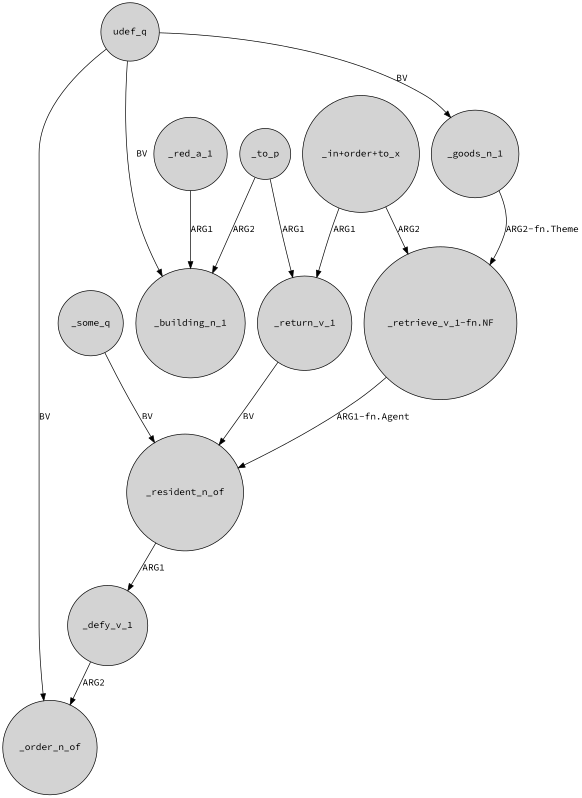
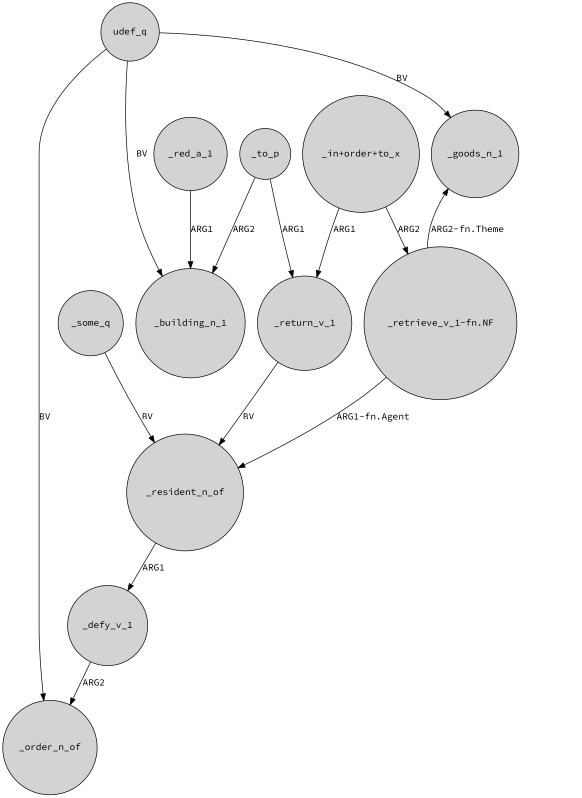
(506, 225) -> (432, 220)
